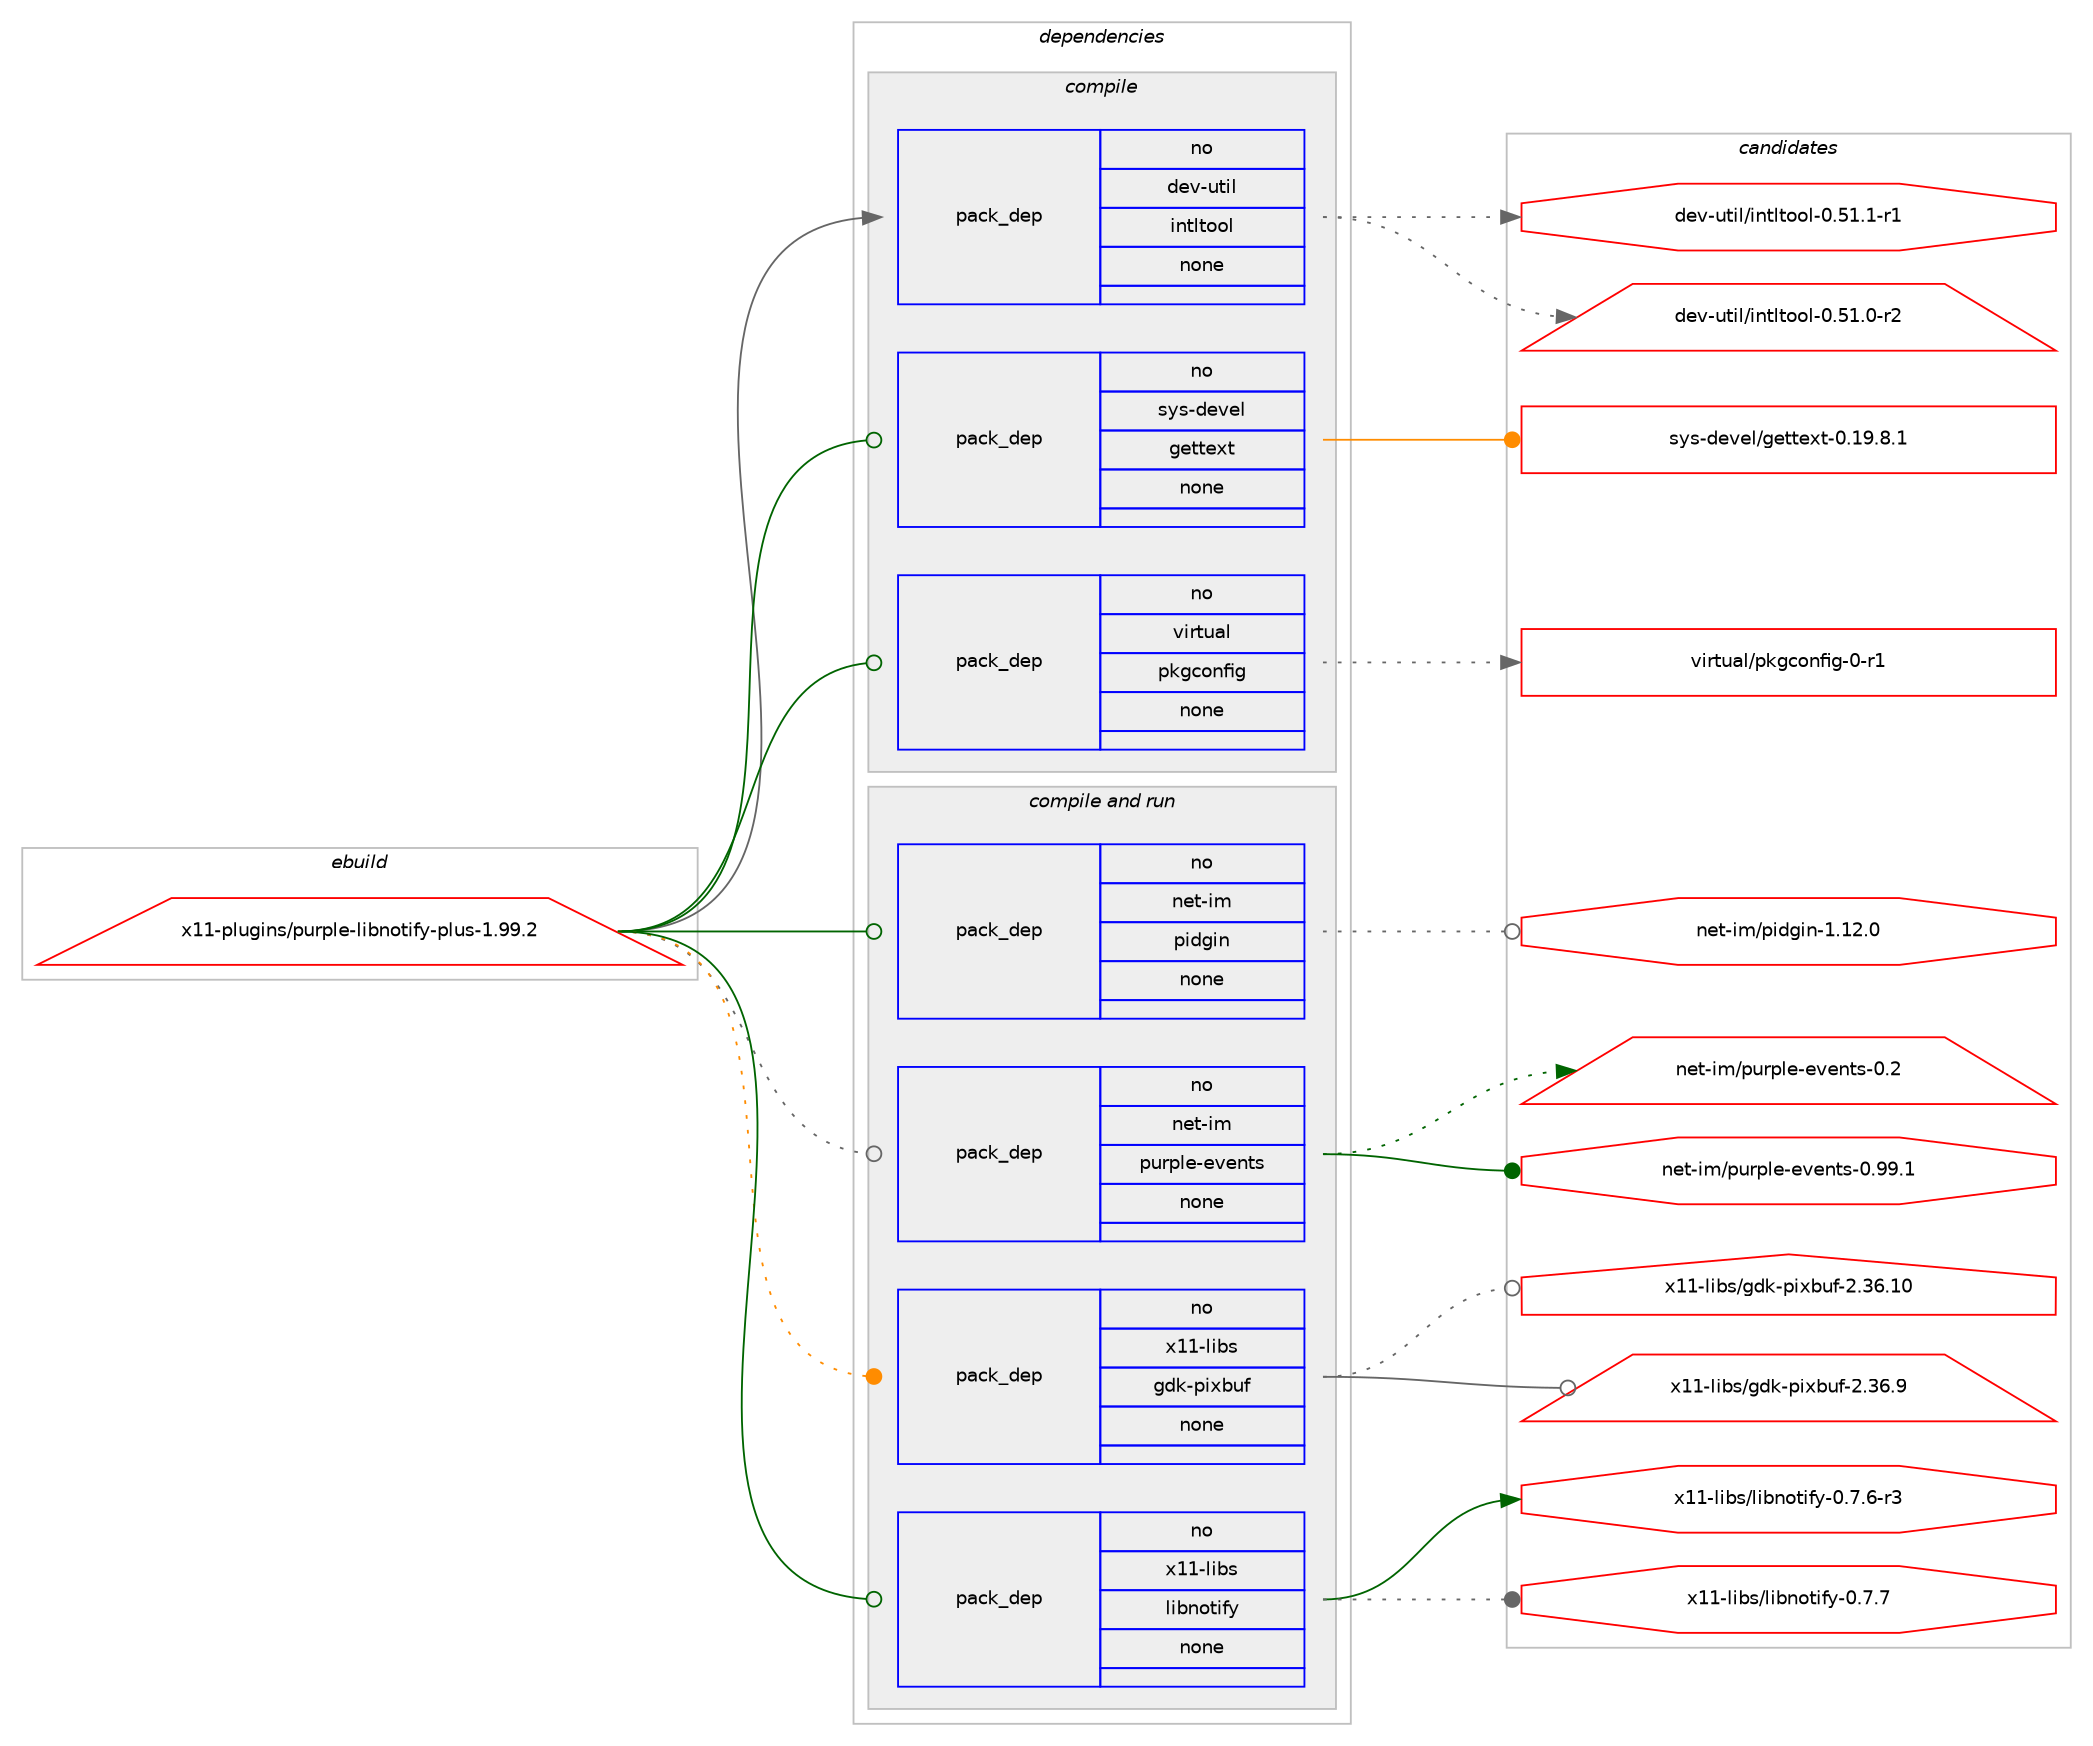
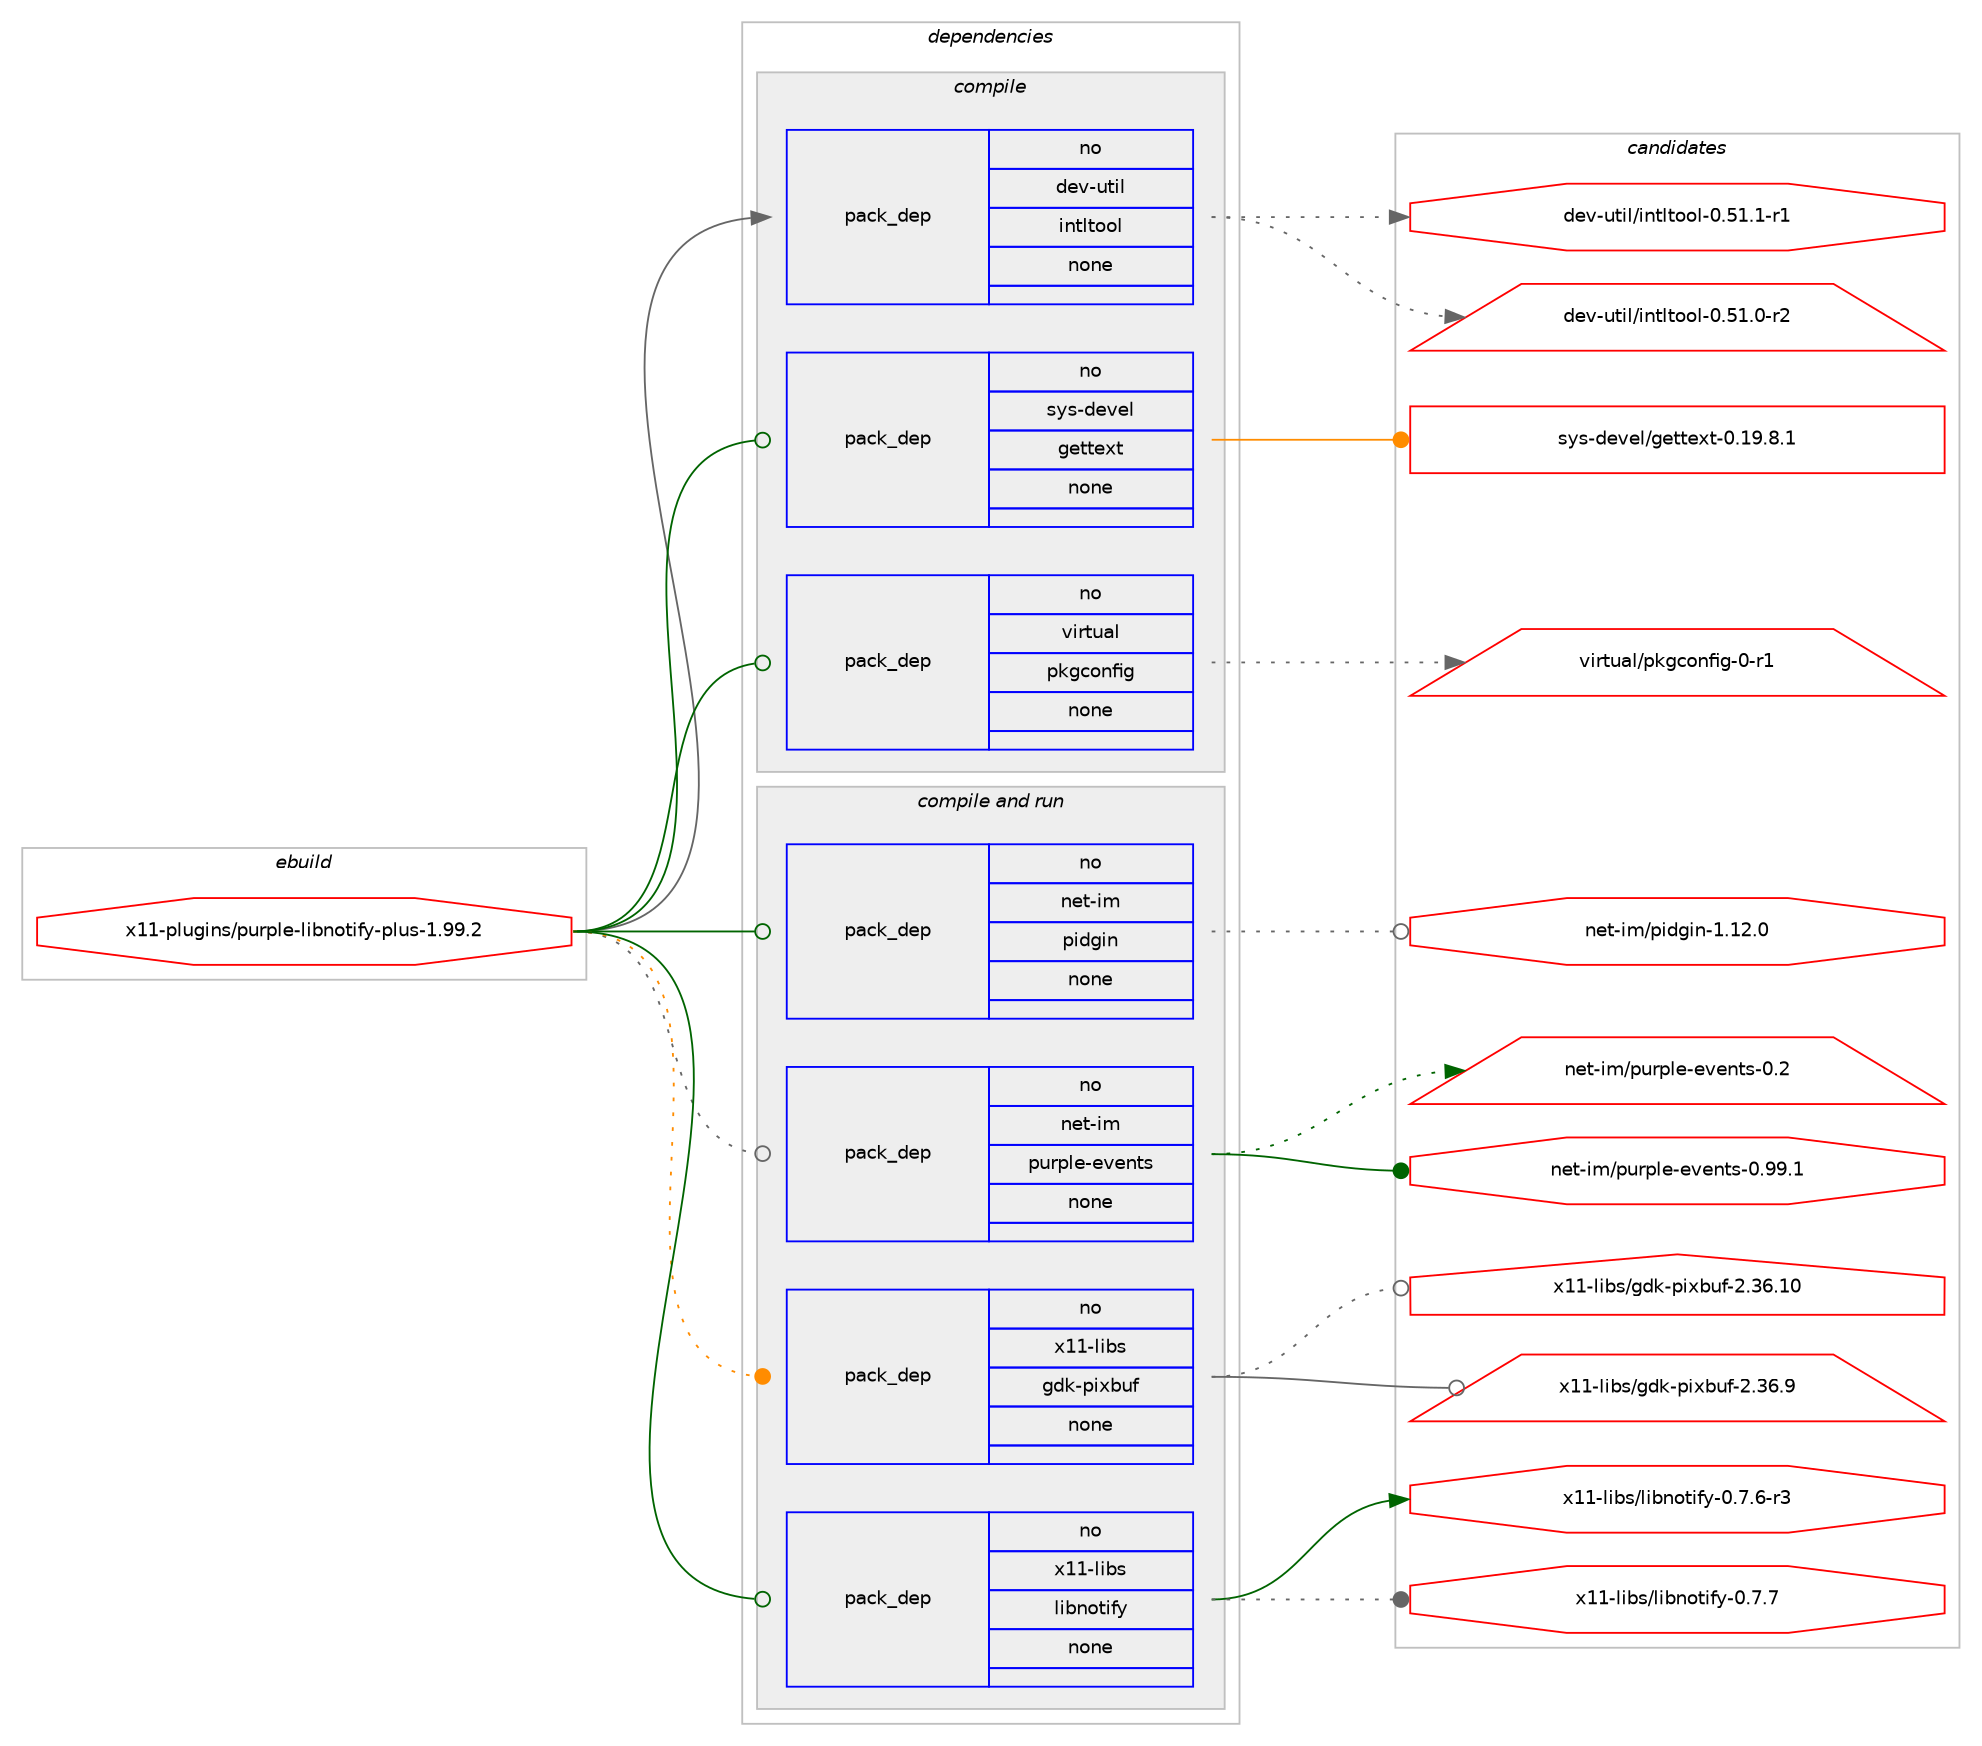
(1789, 662) -> (1677, 662)
(360, 931) -> (304, 931)
